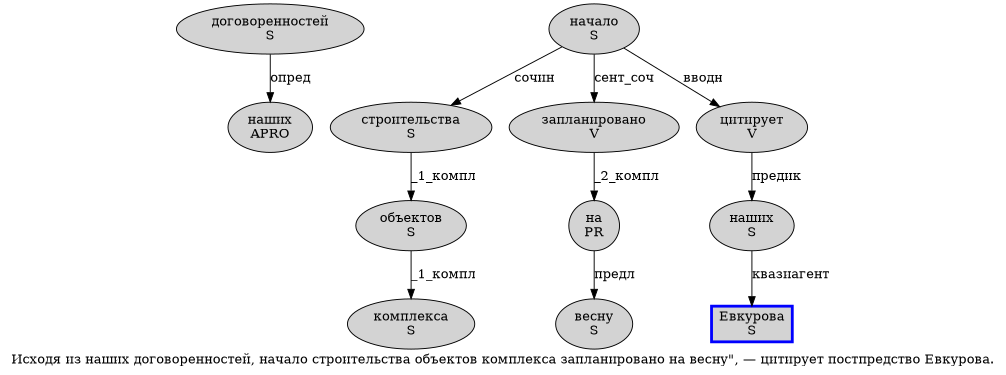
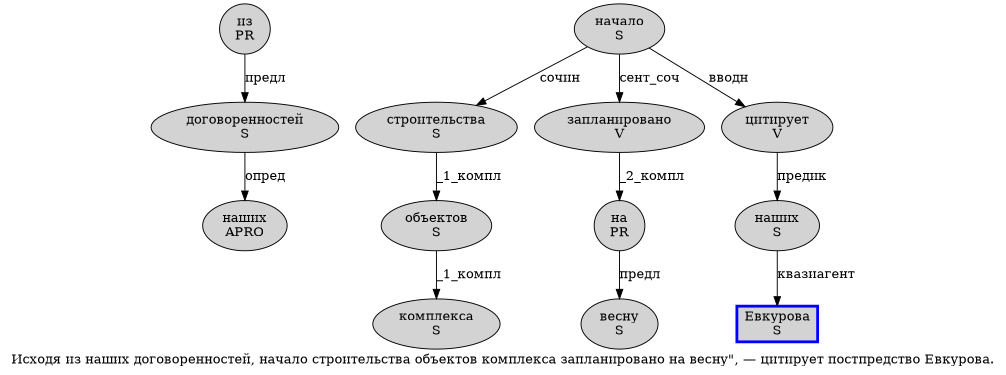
none -> (245, 29)
